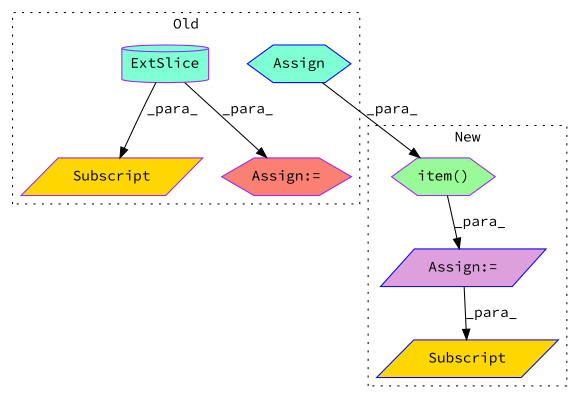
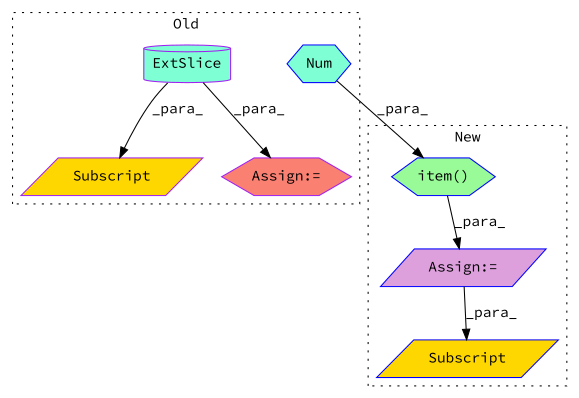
(299, 64) -> (319, 64)
(443, 177) -> (443, 177)
